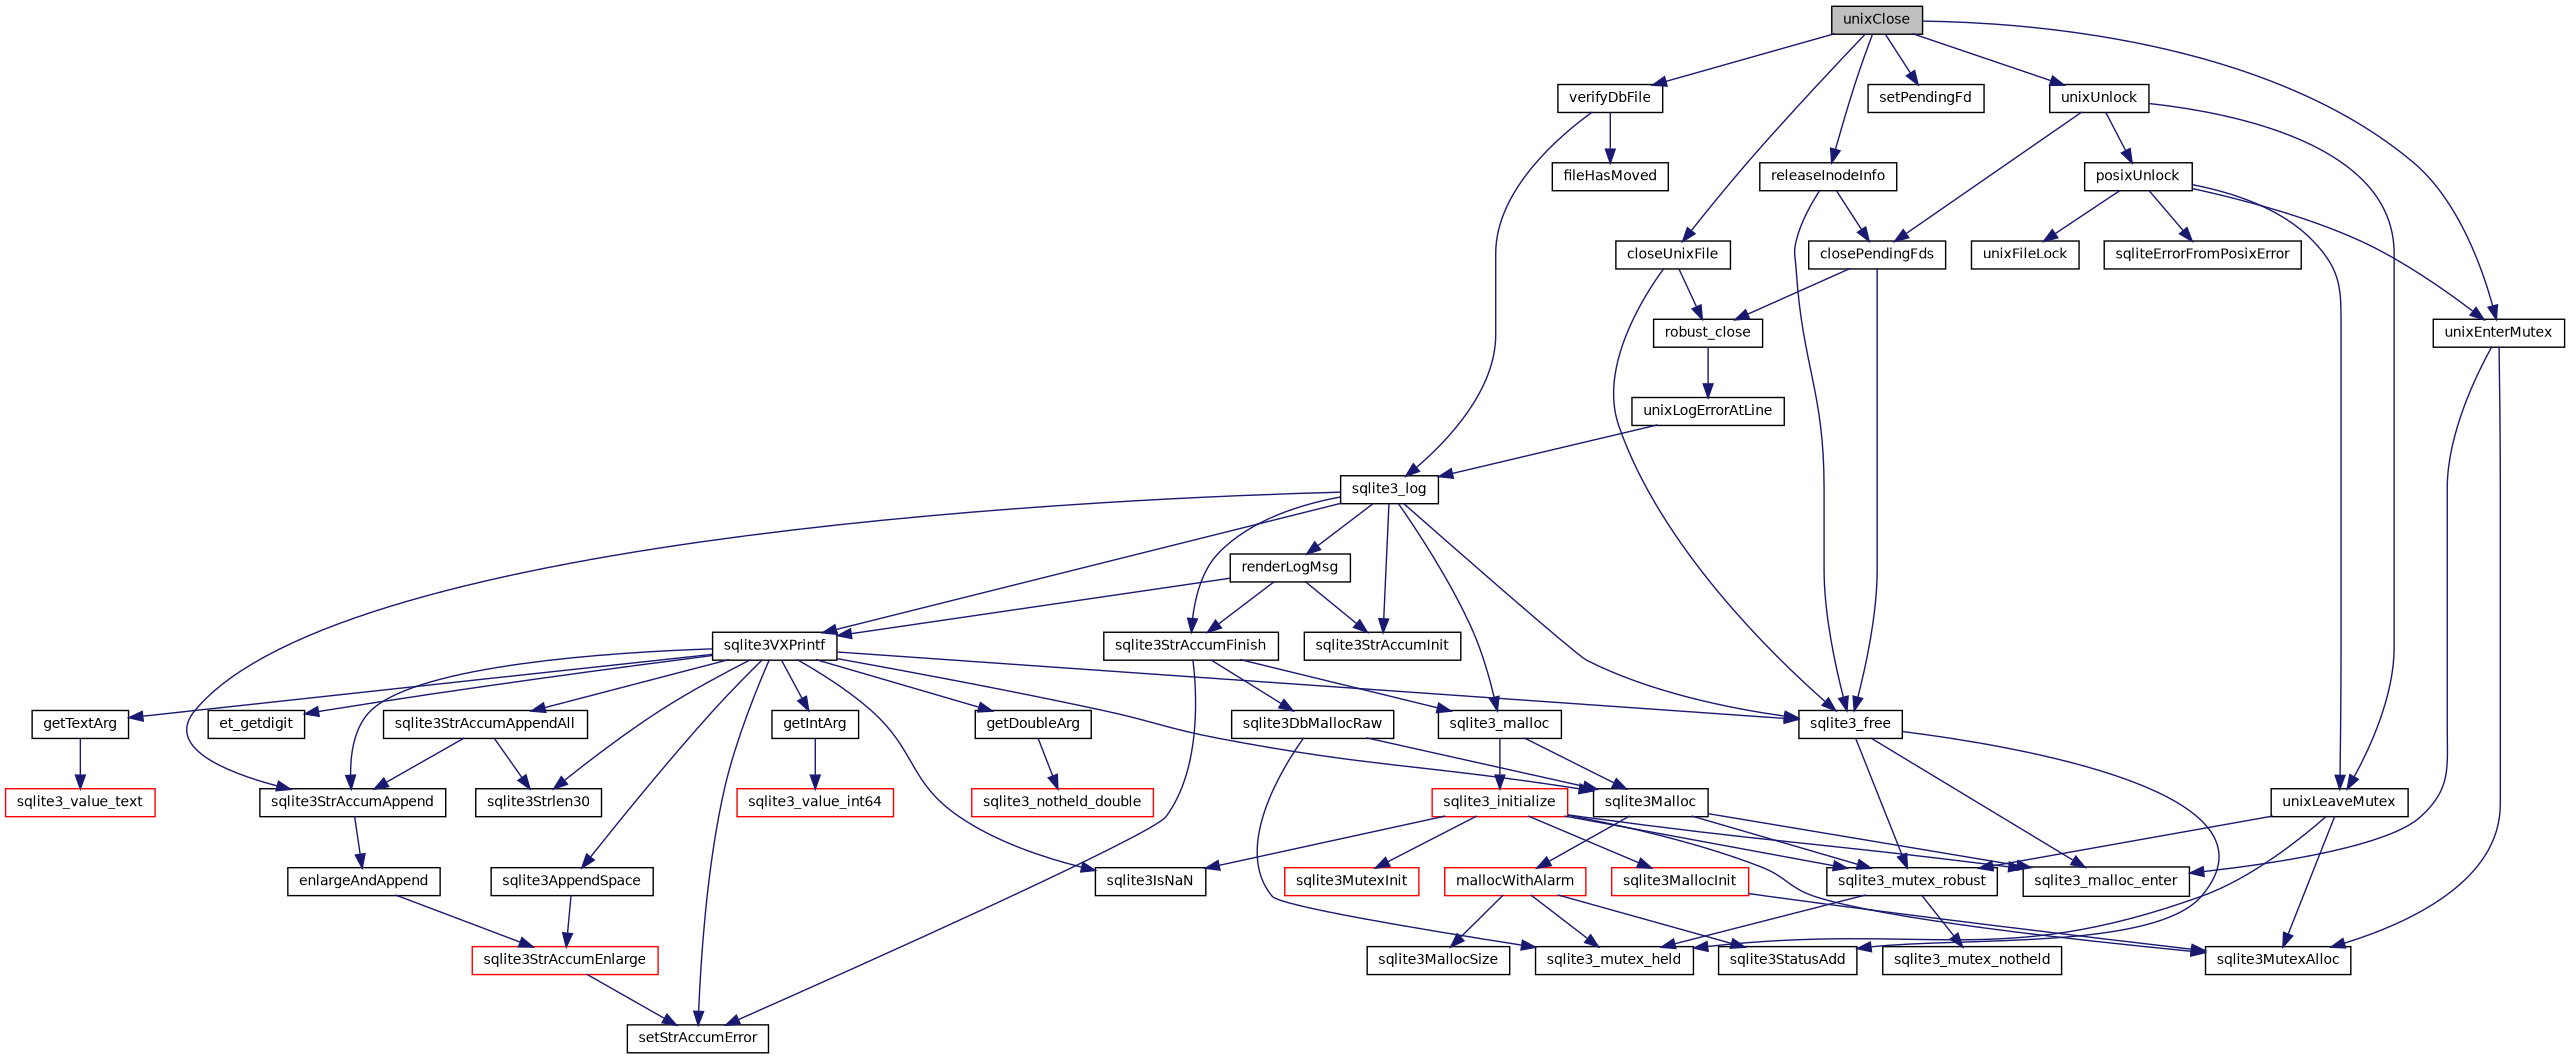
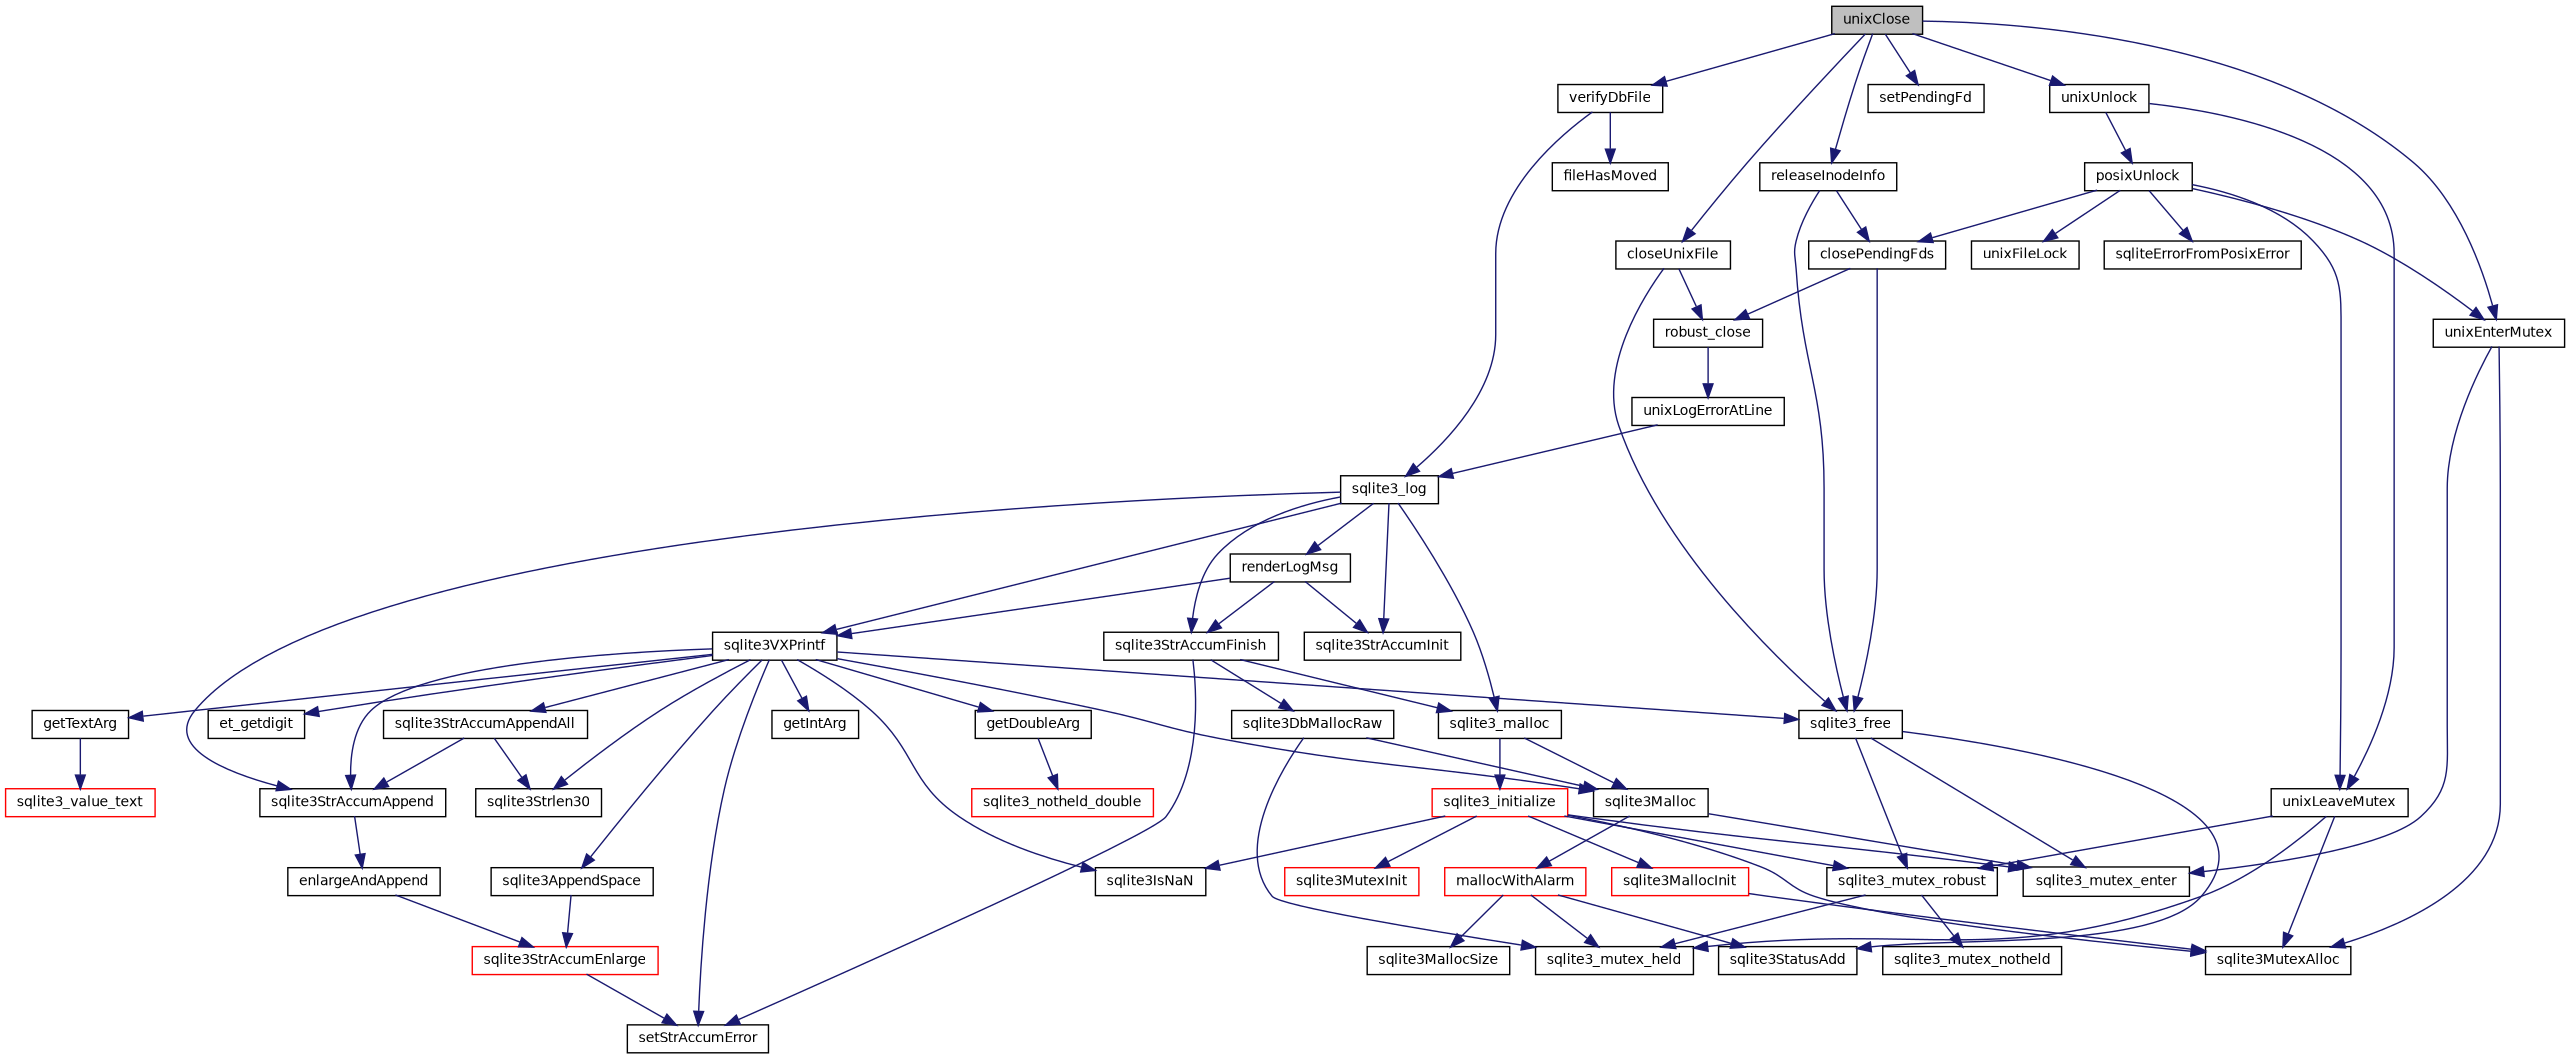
(1994, 173) -> (2015, 214)
(1573, 650) -> none
(815, 803) -> none
(1774, 840) -> none
(2106, 882) -> (2106, 882)
